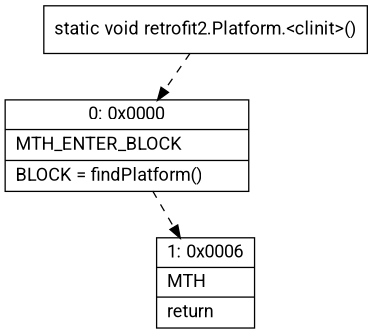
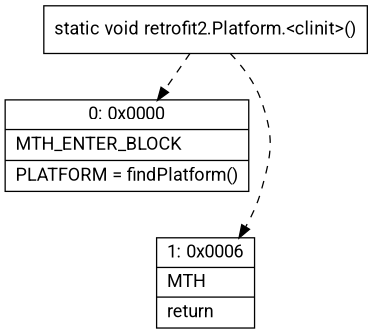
(109, 175) -> (127, 175)
(163, 209) -> (270, 137)
